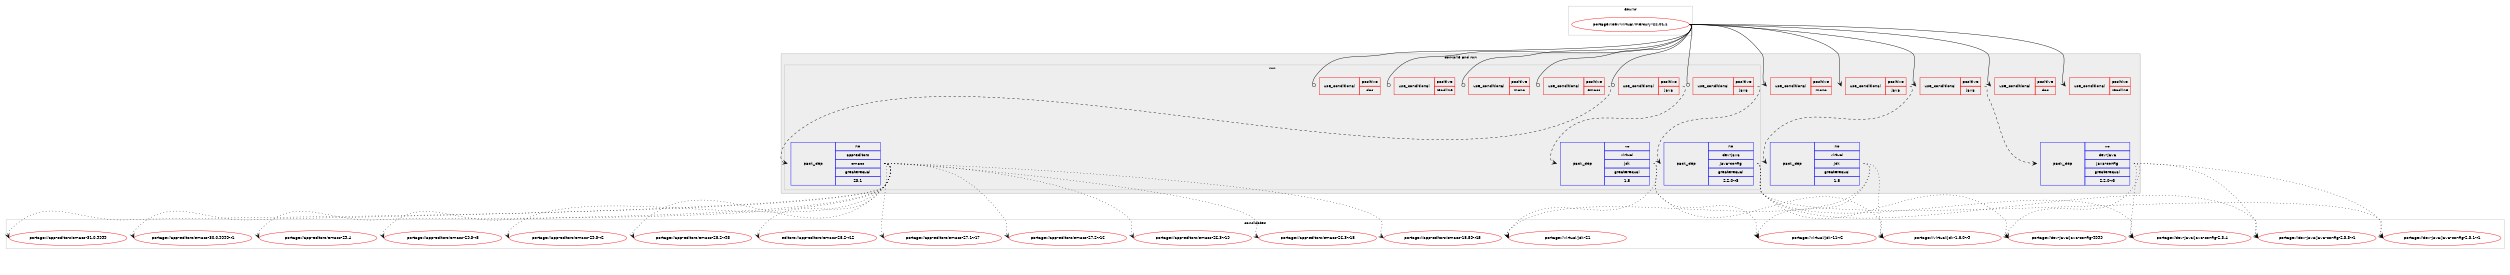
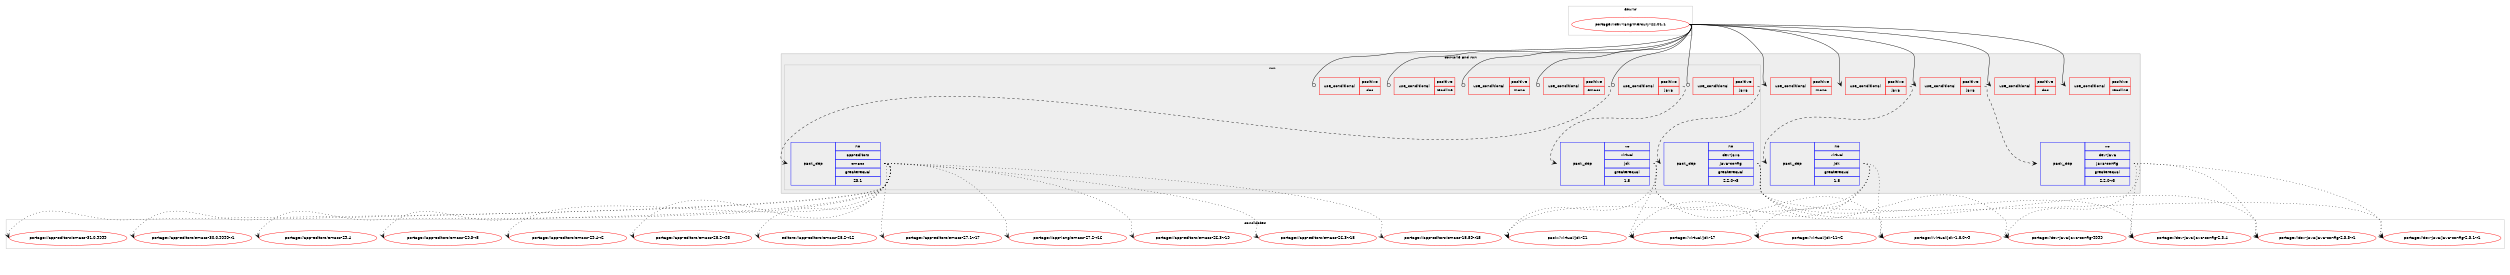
(1630, 24) -> (1630, 24)
(568, 238) -> (568, 238)
(1068, 238) -> (1068, 238)
(1568, 238) -> (1568, 238)
none -> (1693, 238)
